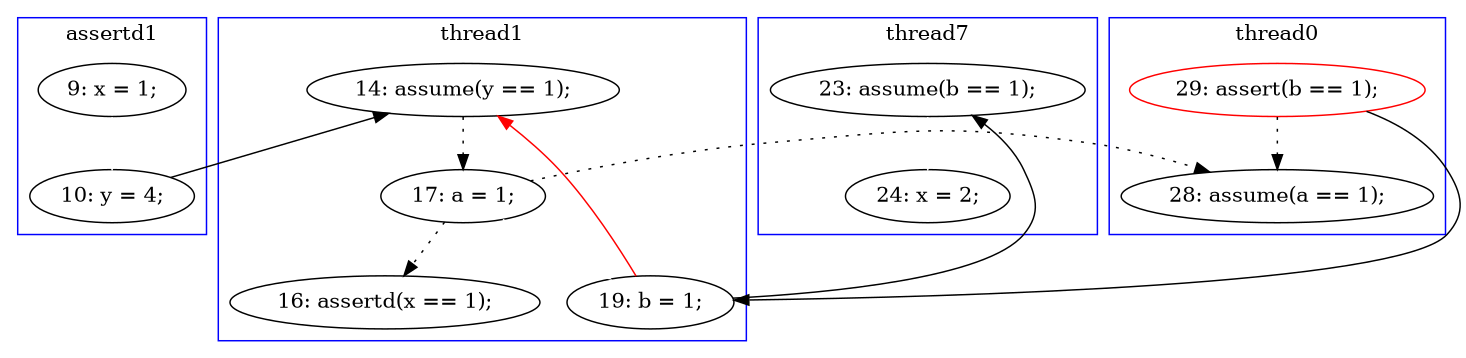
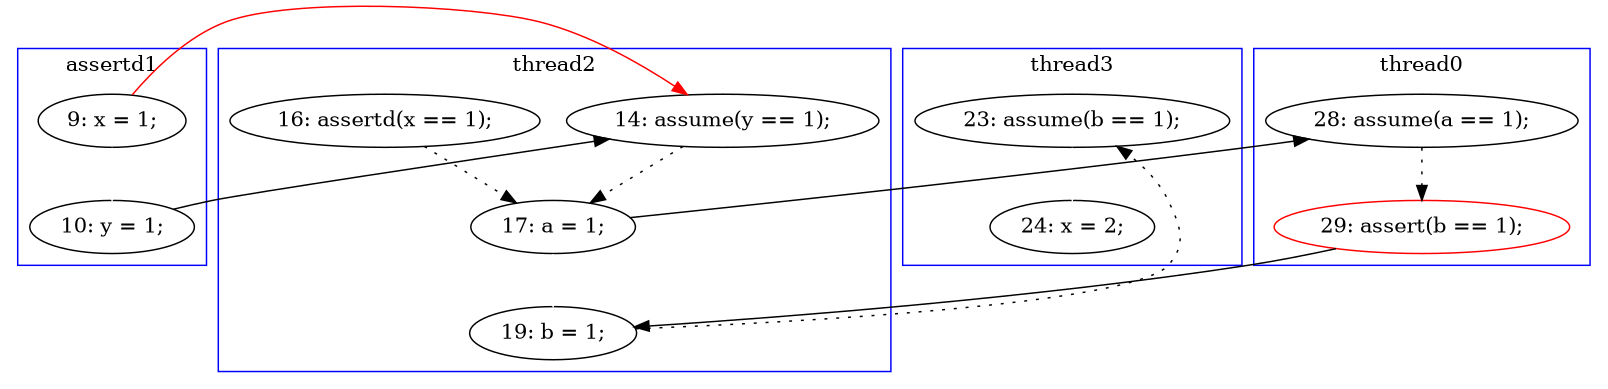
(482, 35) -> (555, 65)
(928, 35) -> (1072, 65)
(863, 135) -> (962, 182)
(1277, 136) -> (1422, 167)
(580, 195) -> (398, 7)
(112, 196) -> (112, 227)
(429, 243) -> (464, 171)
(947, 271) -> (970, 307)
